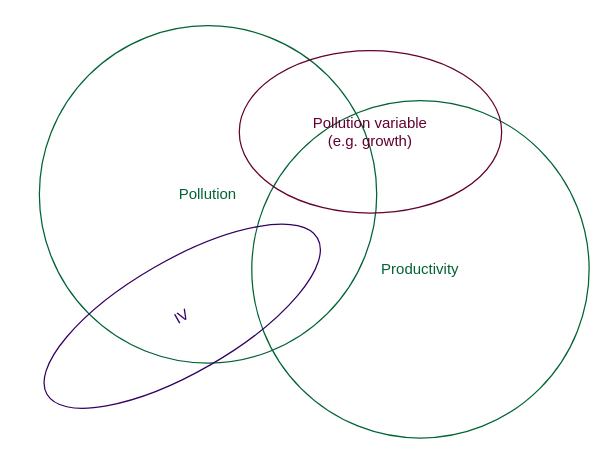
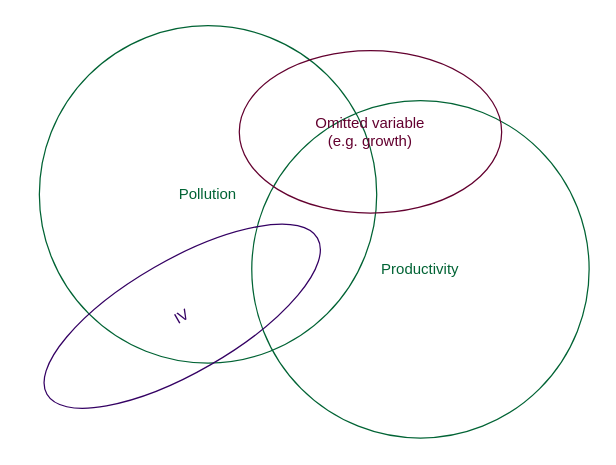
(371, 132) -> (371, 132)
